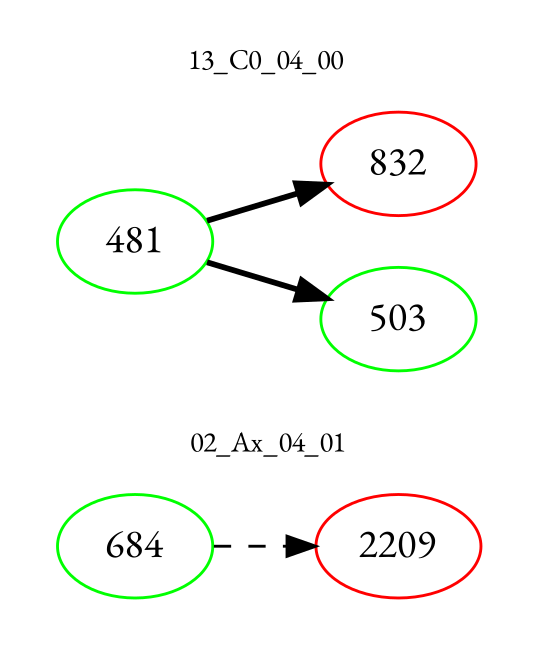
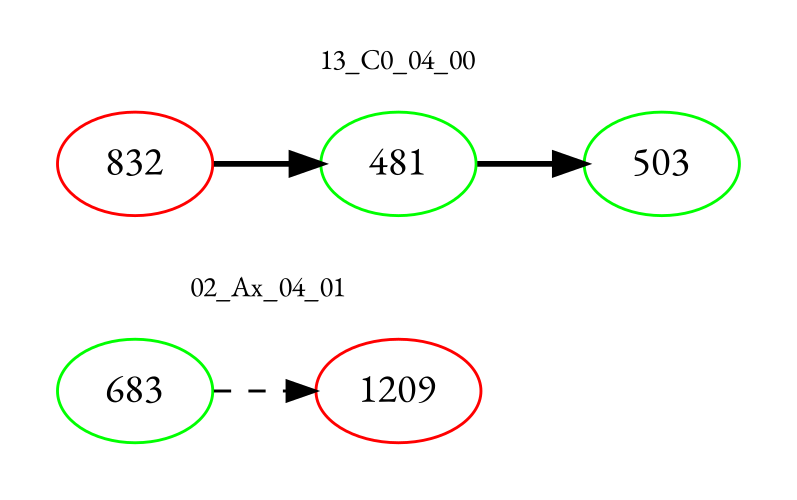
(253, 207) -> (252, 164)
(135, 546) -> (135, 391)
(398, 546) -> (398, 391)
